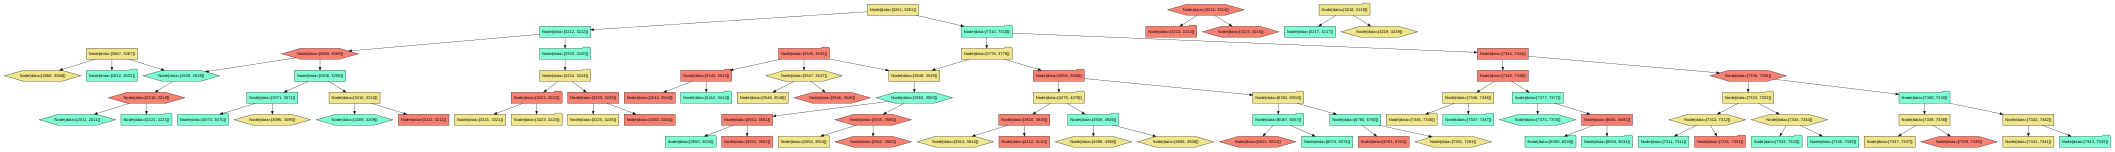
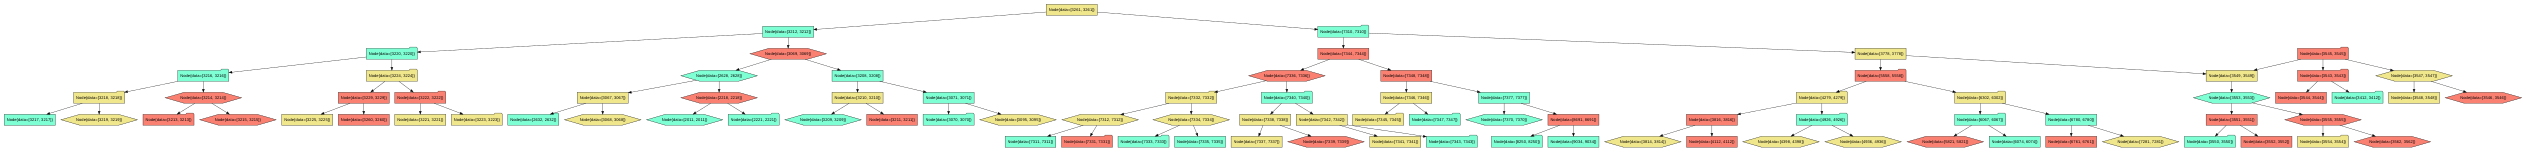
(987, 54) -> (1881, 54)
(145, 64) -> (664, 86)
none -> (203, 76)
(1607, 142) -> (1573, 142)
